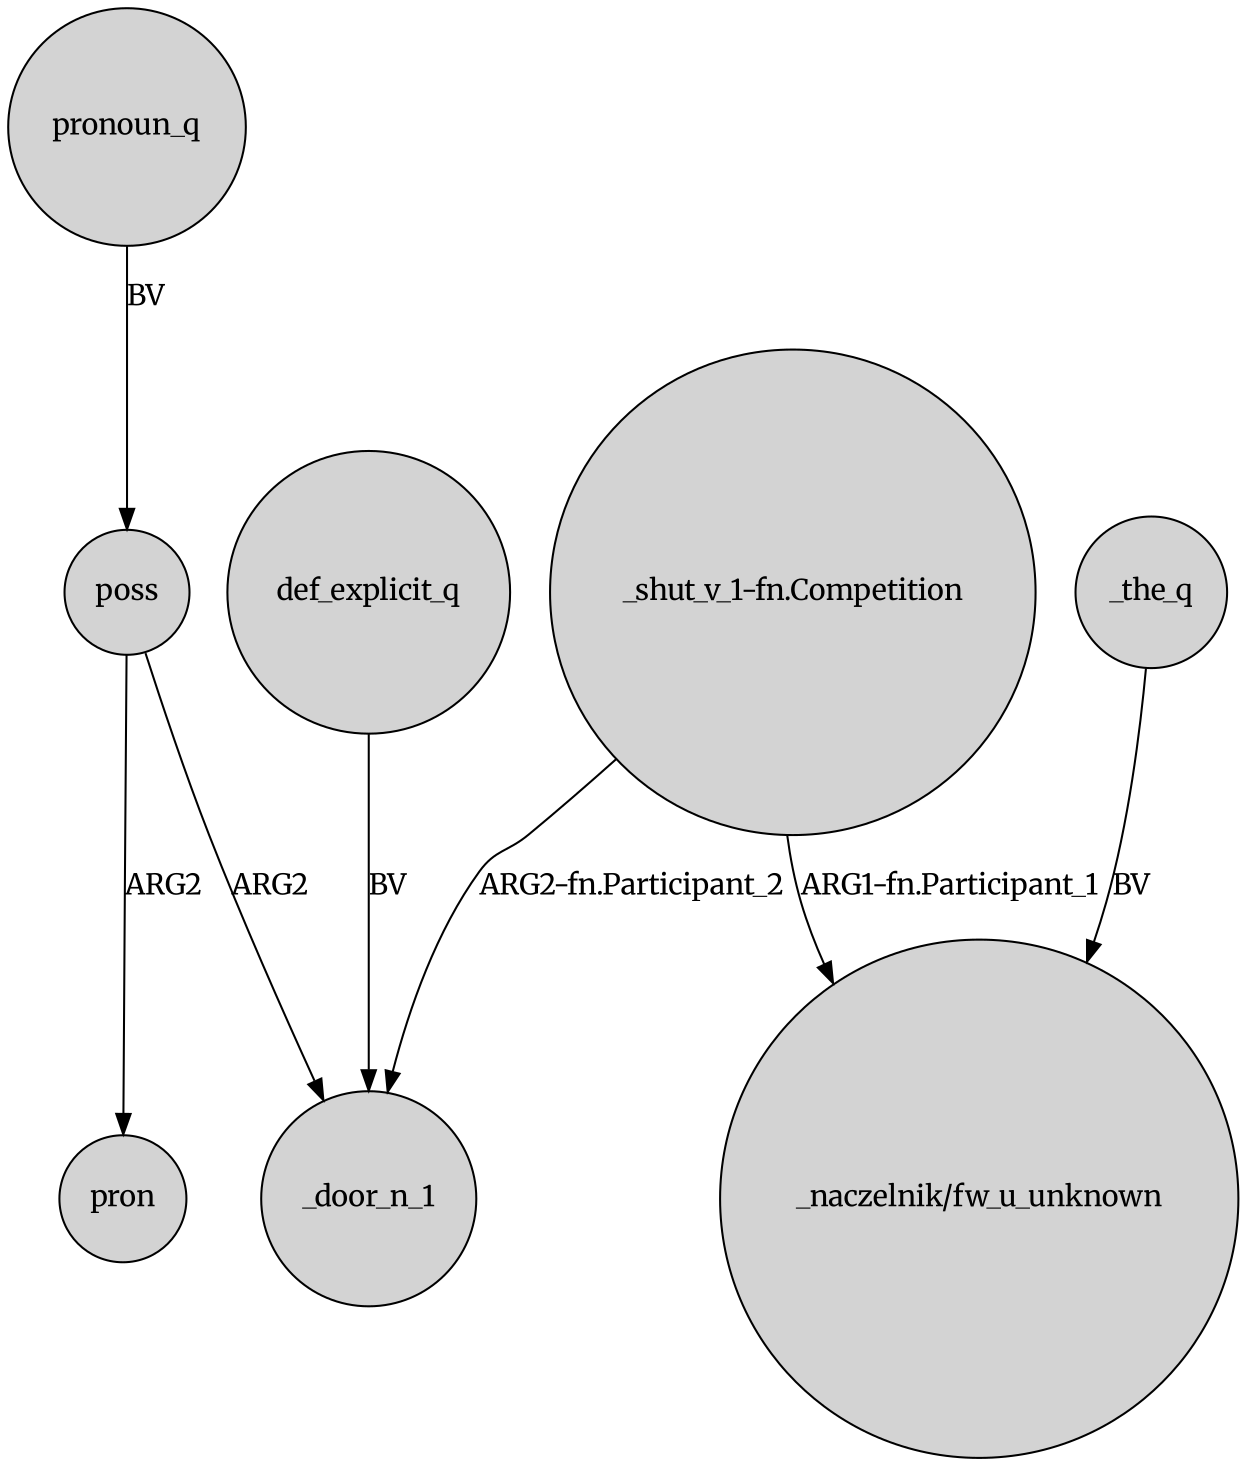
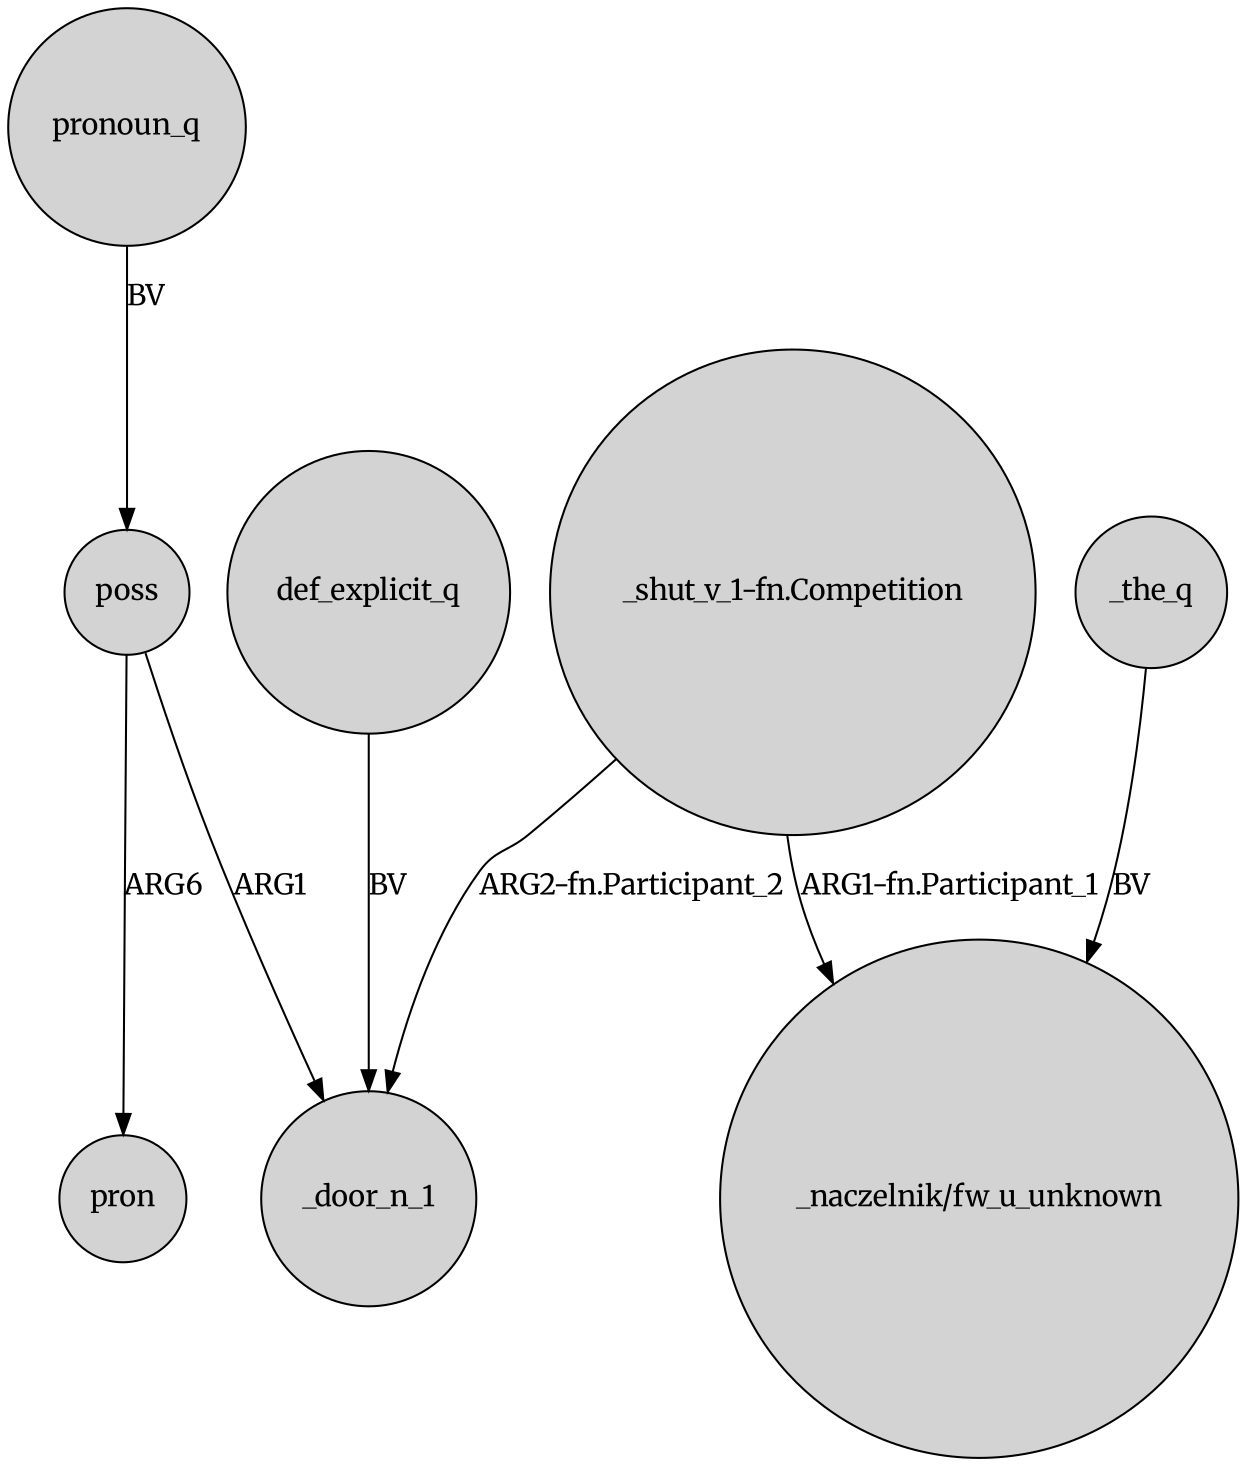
(164, 887) -> (164, 887)
(270, 887) -> (270, 887)
